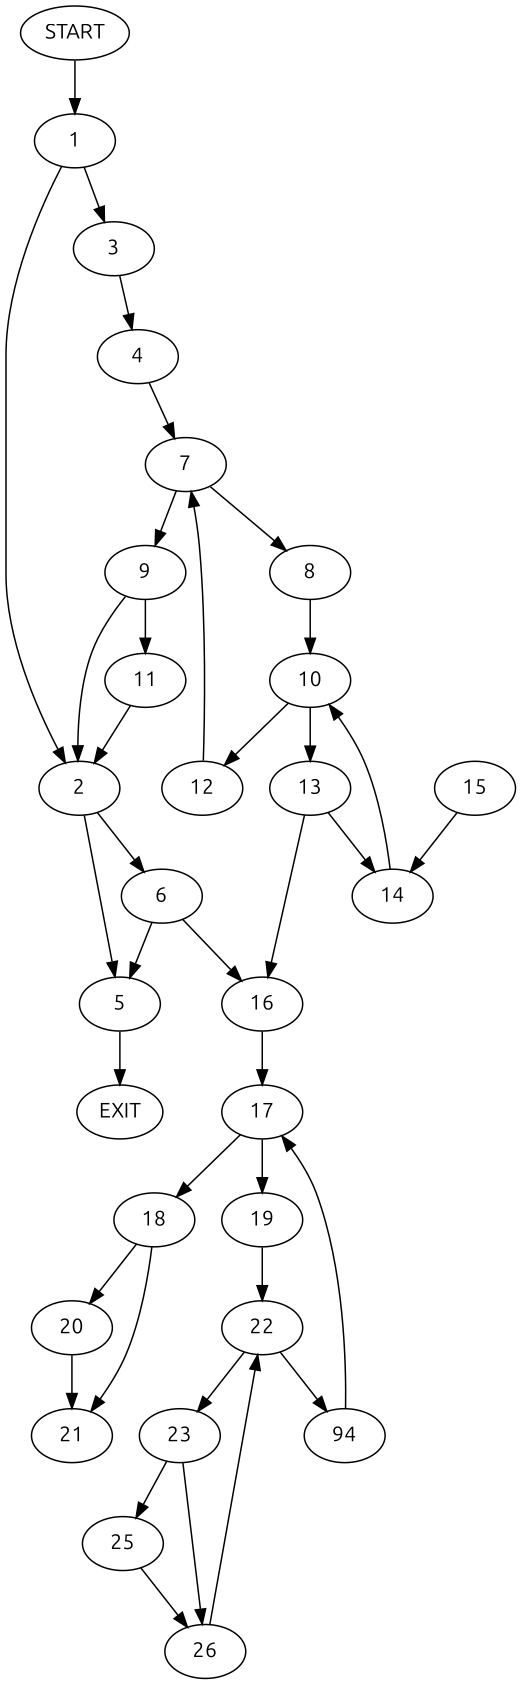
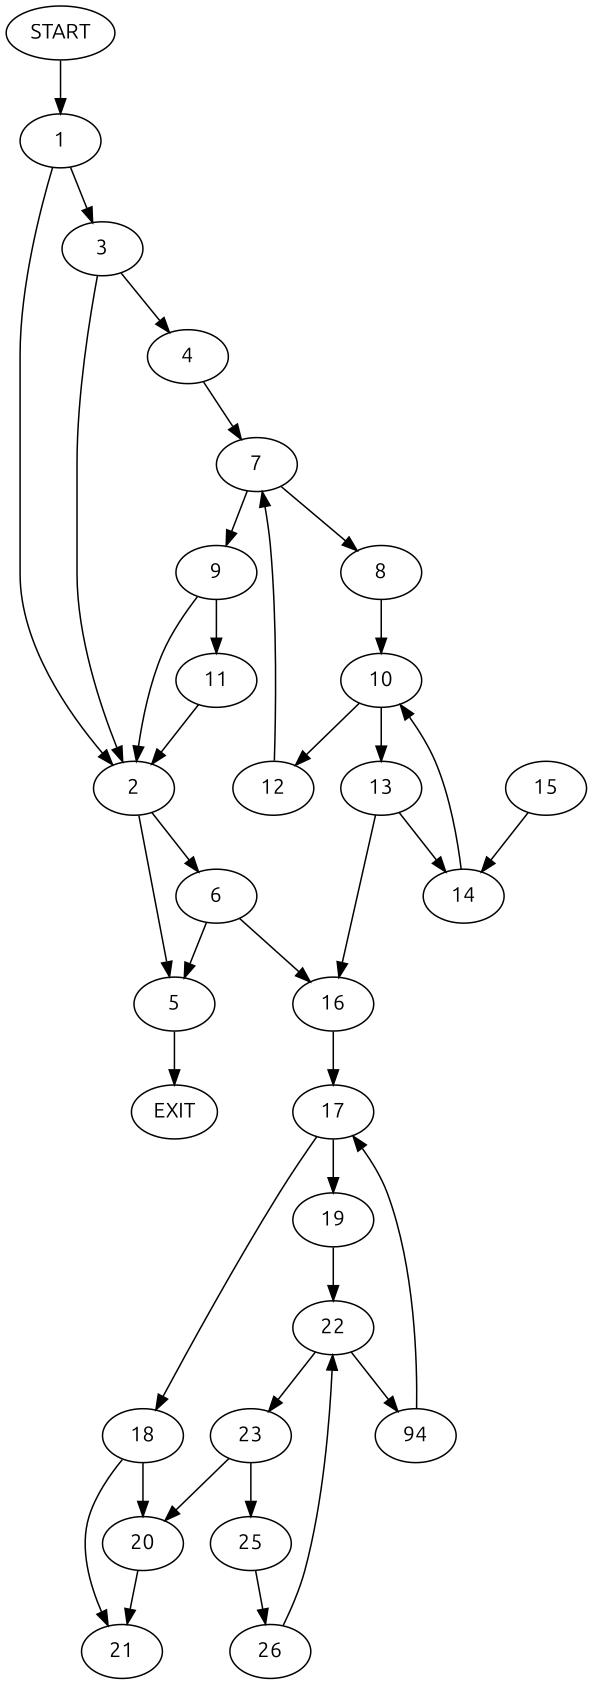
none -> (77, 514)
(192, 1536) -> (202, 1484)
